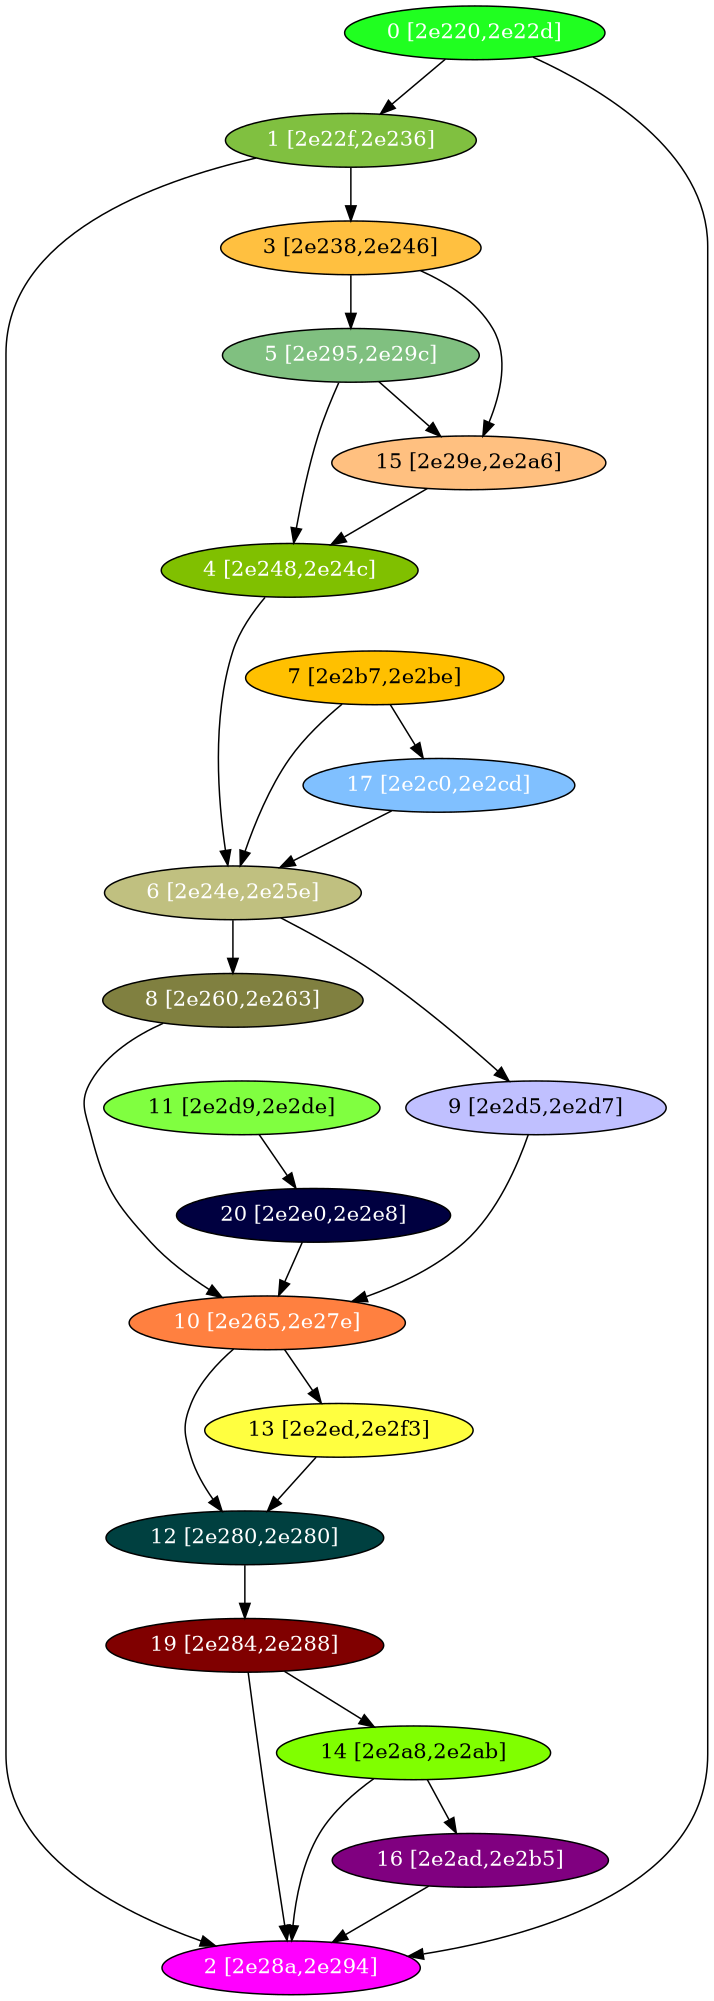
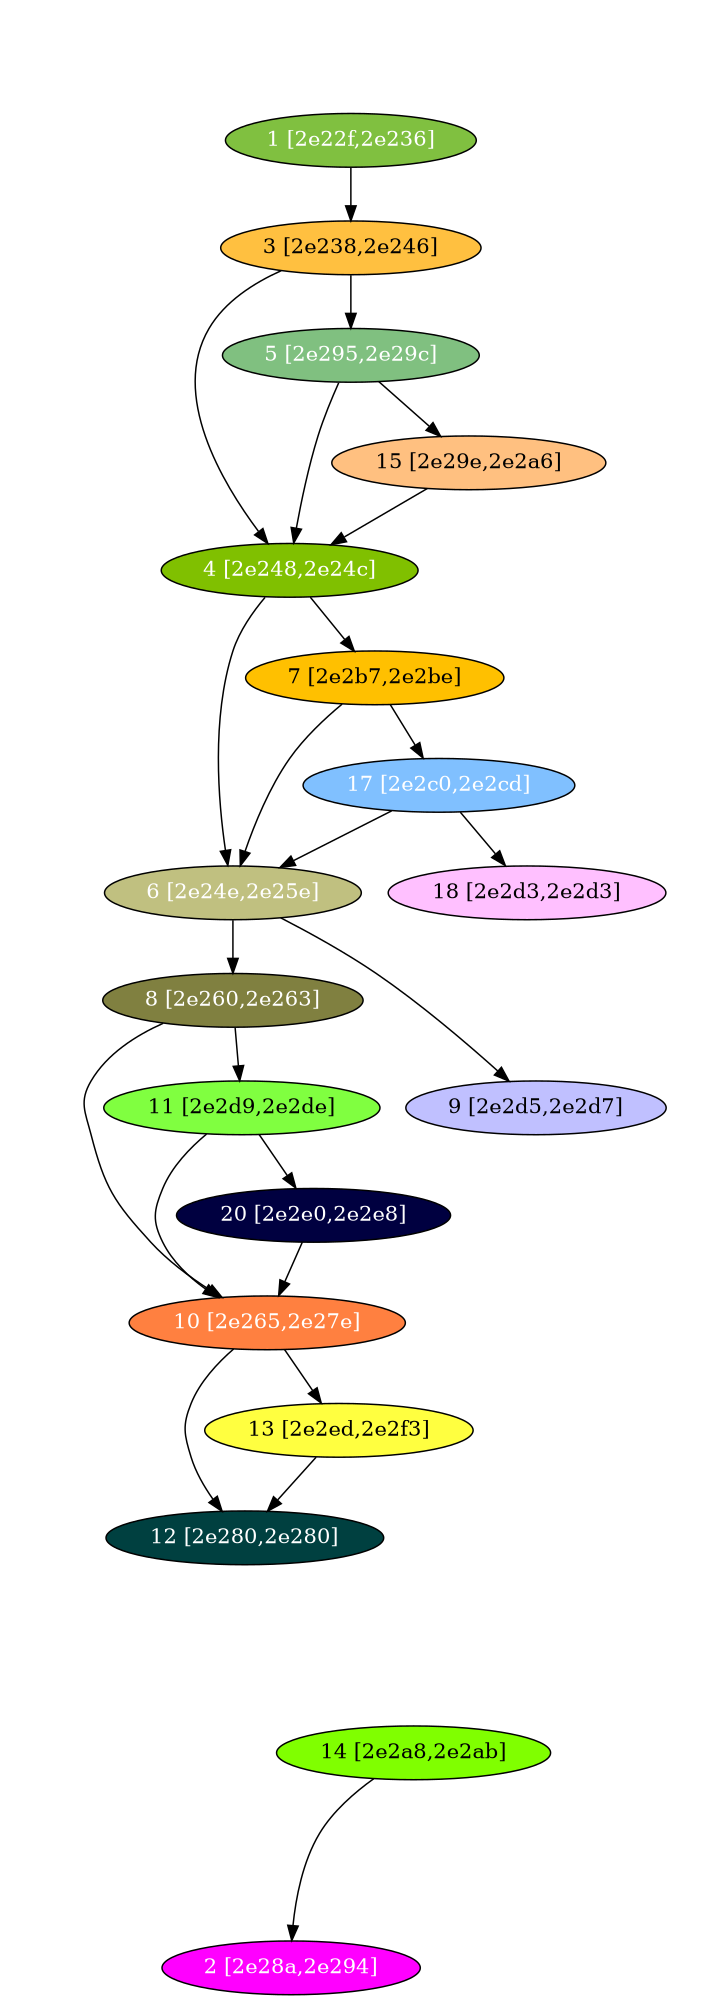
(475, 33) -> none
(493, 330) -> (196, 389)
none -> (328, 618)
none -> (527, 893)
(6, 1027) -> none
none -> (237, 1047)
(469, 1237) -> (156, 1212)
(245, 1645) -> none
(470, 1860) -> none
